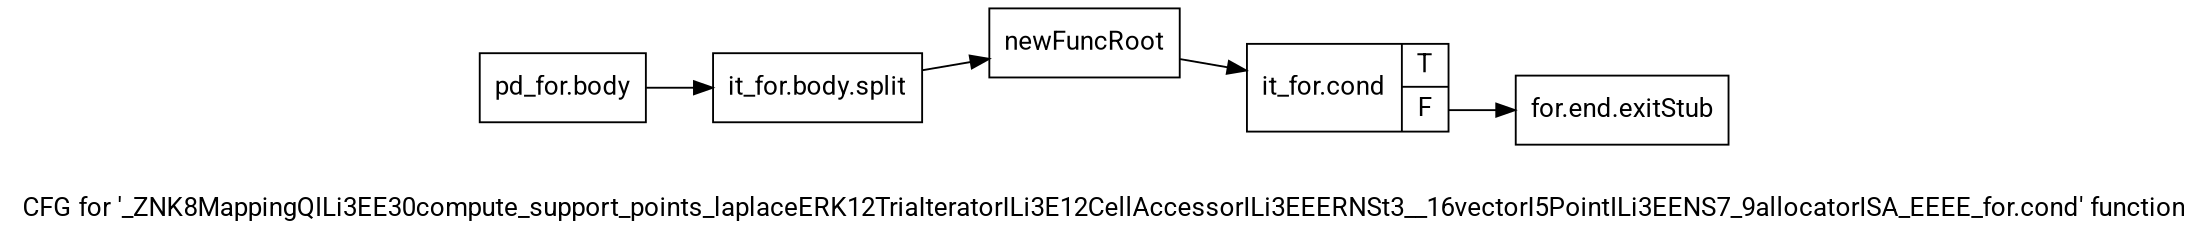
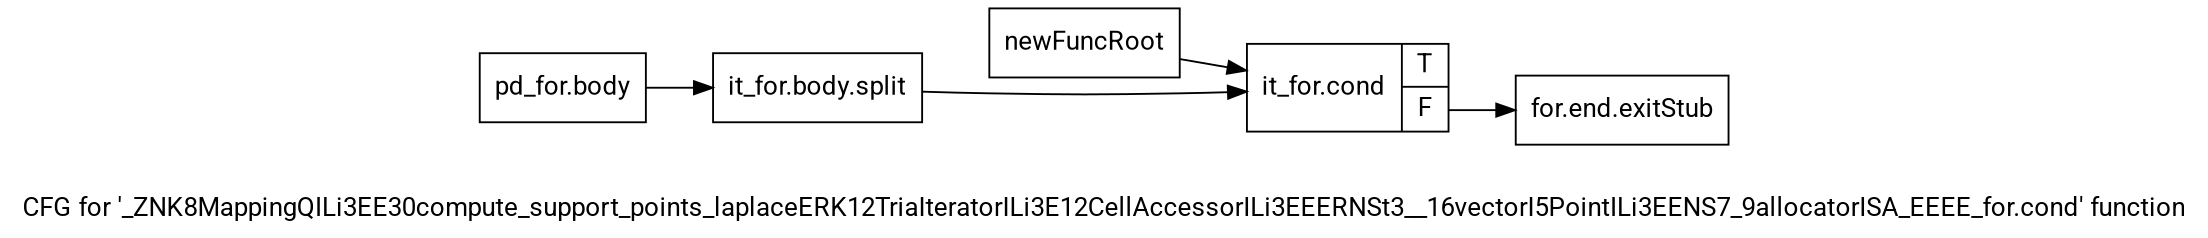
(947, 66) -> (1075, 94)
